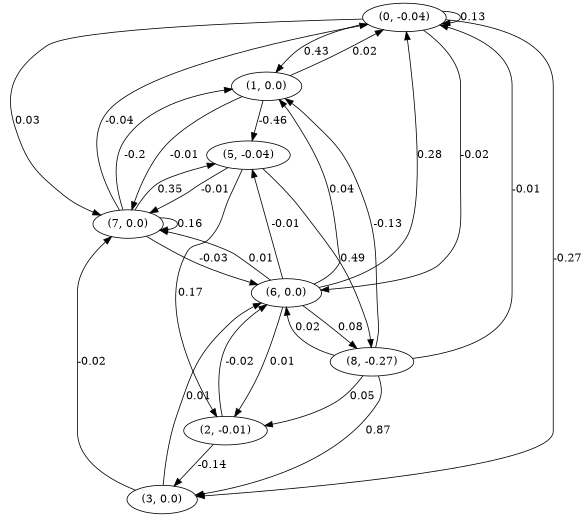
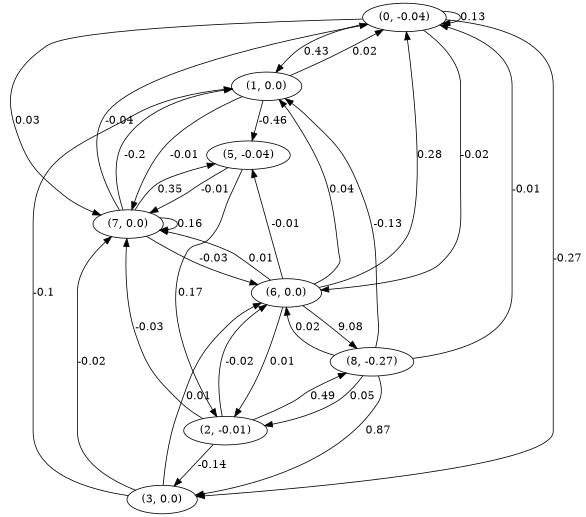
(329, 246) -> (297, 399)
none -> (33, 263)
(351, 327) -> (351, 327)
none -> (139, 345)
